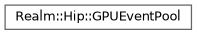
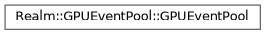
(98, 17) -> (133, 17)
